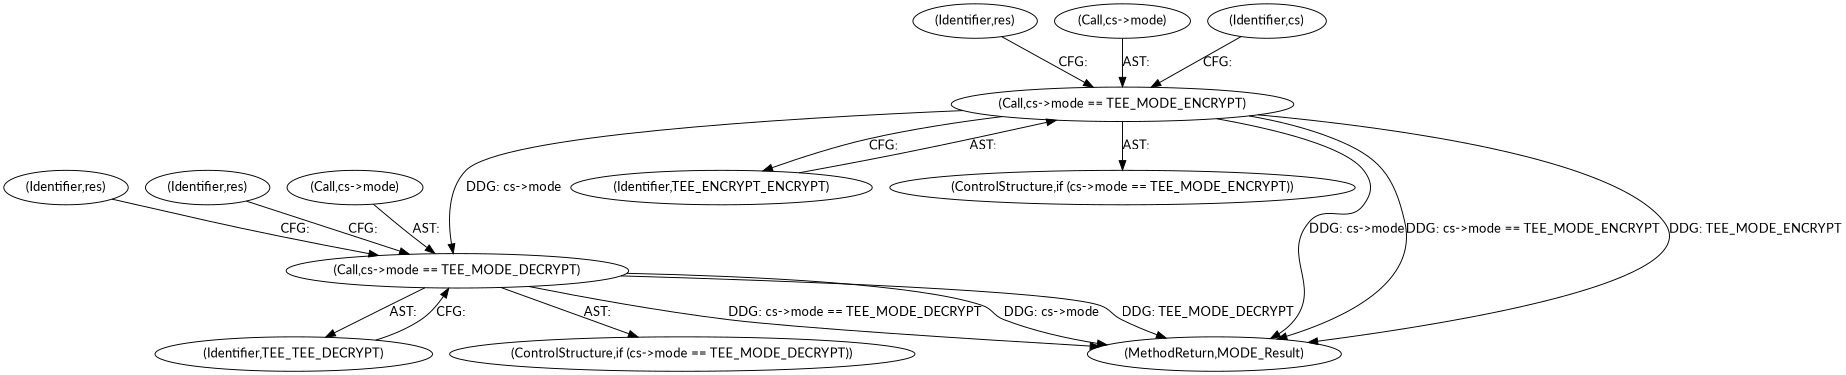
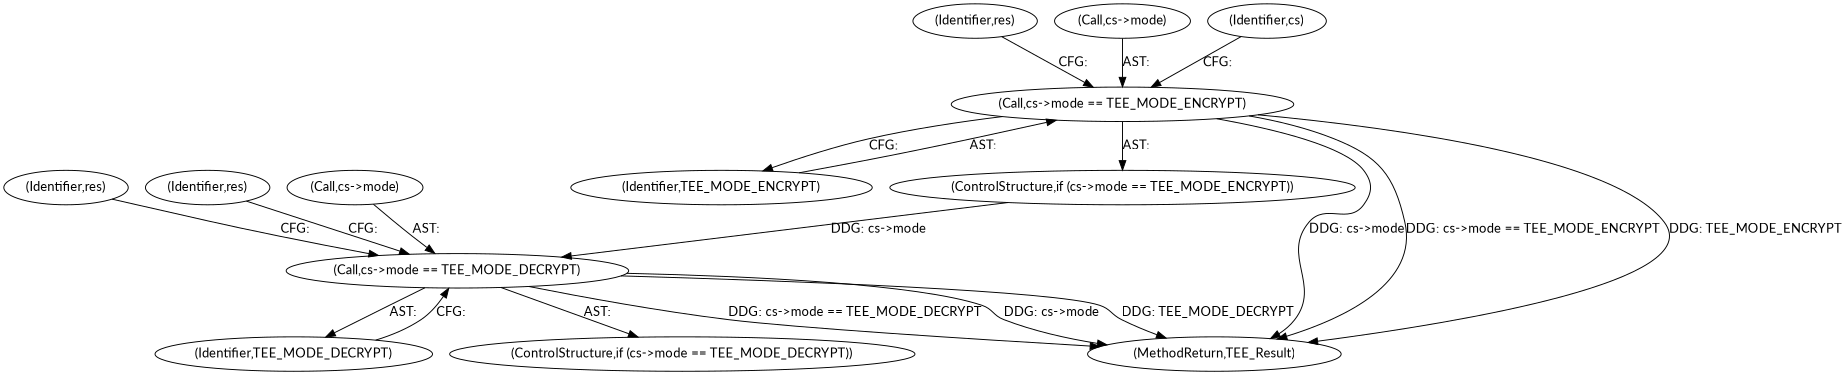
(673, 129) -> (790, 229)
(722, 188) -> (722, 188)
(294, 354) -> (294, 354)
(1214, 354) -> (1214, 354)
